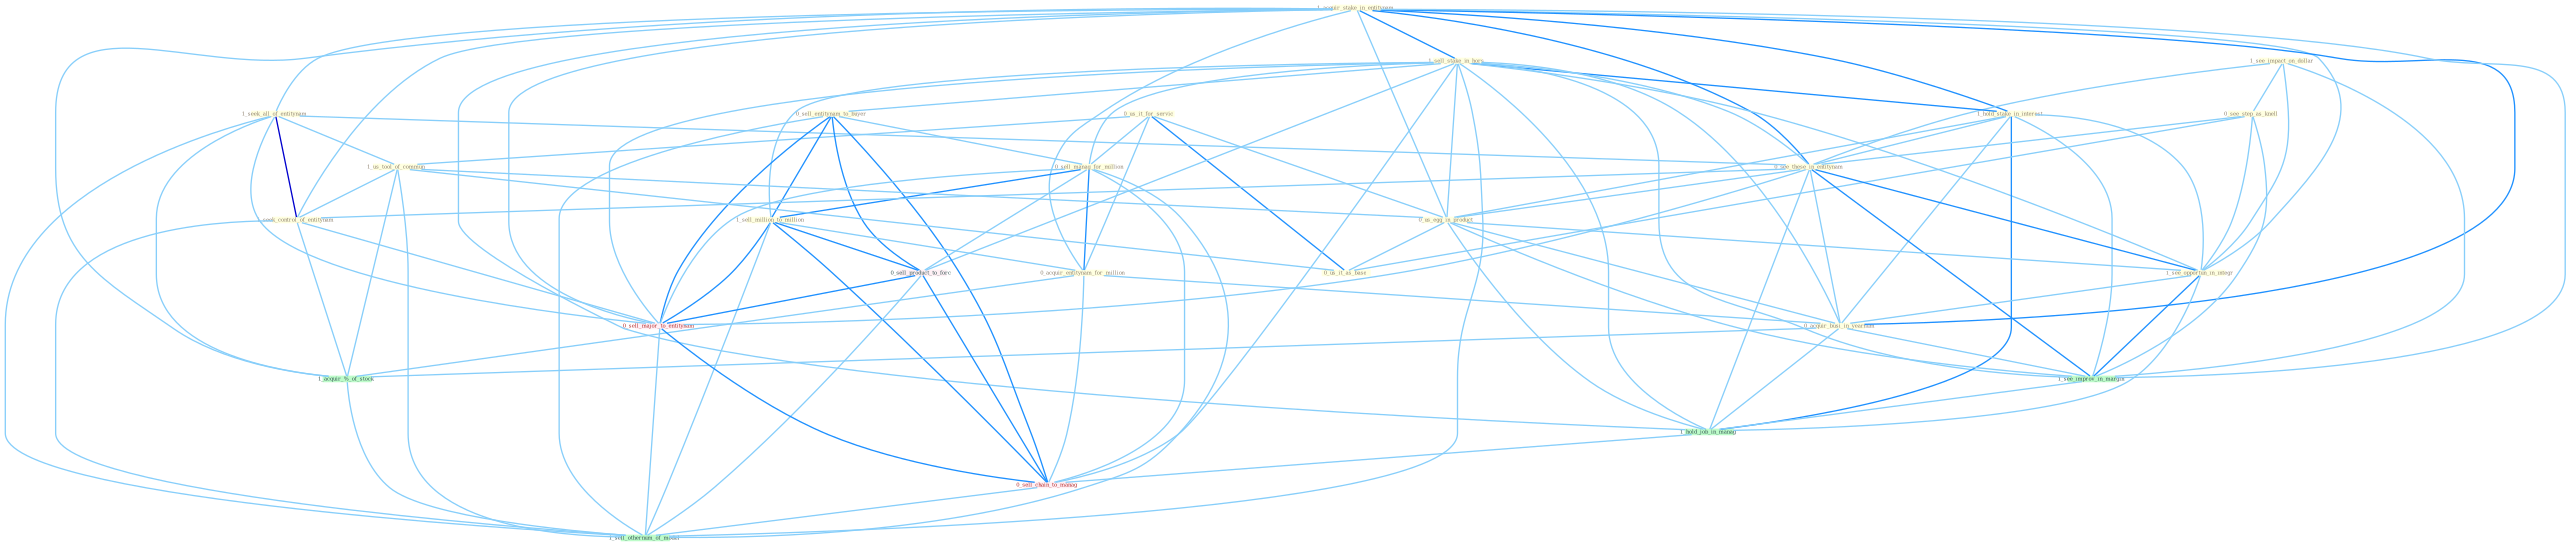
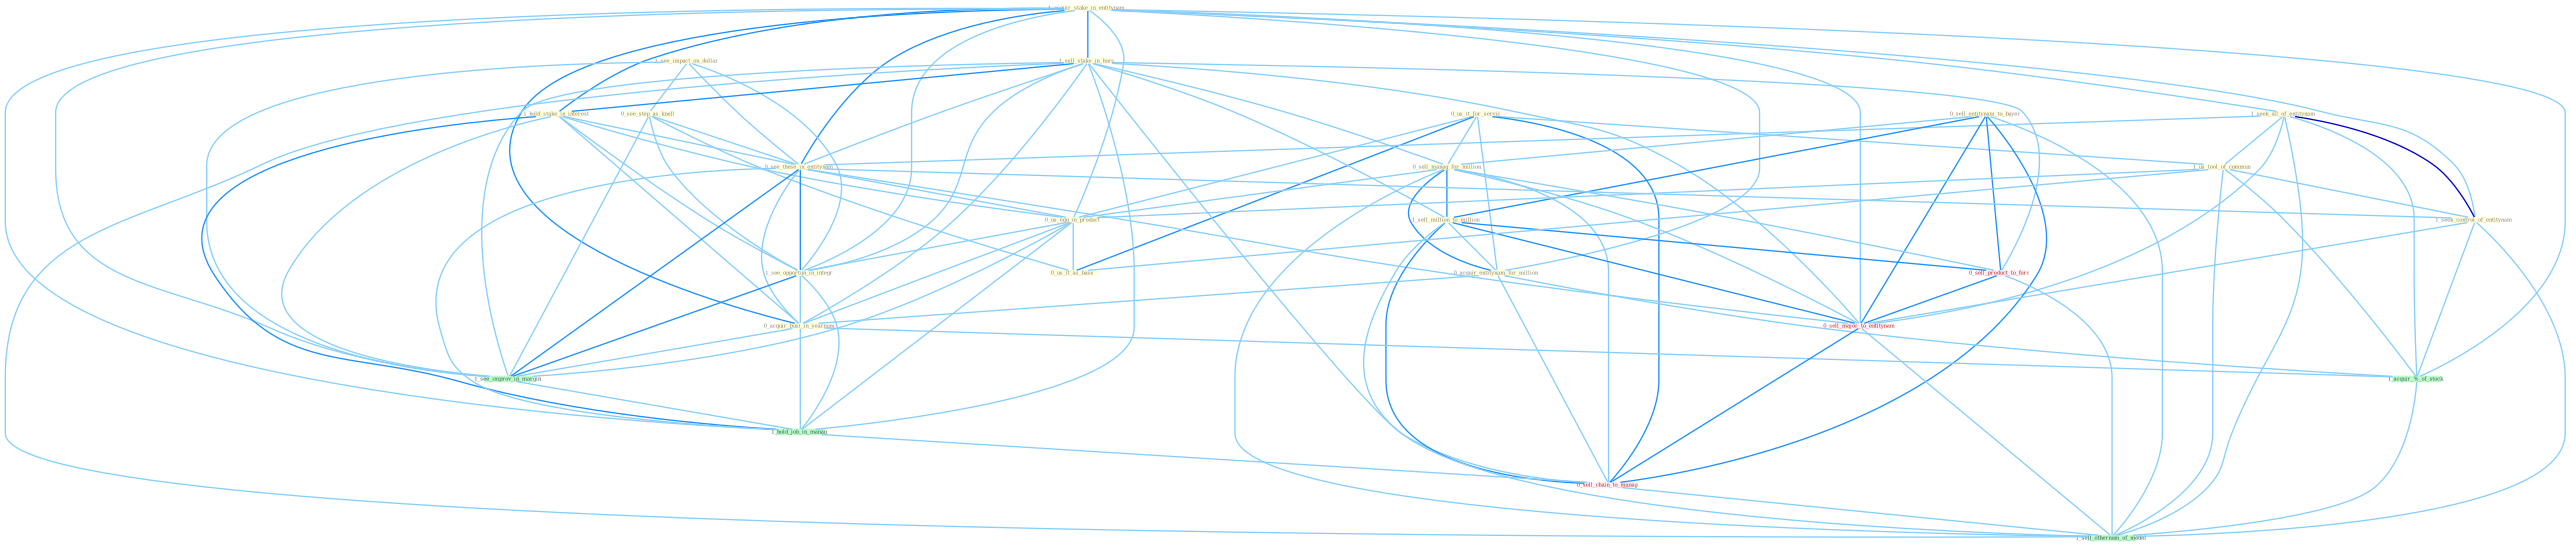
(1115, 90) -> none
(1452, 141) -> (1242, 196)
(922, 273) -> (2001, 273)
(982, 374) -> (1659, 251)
